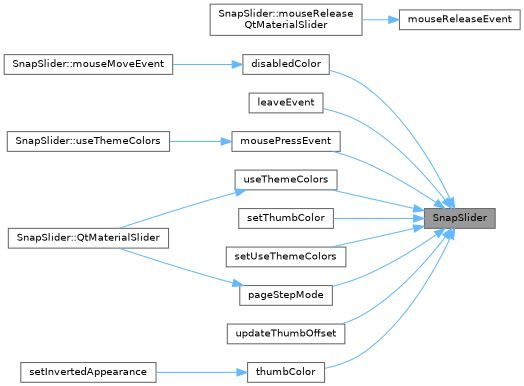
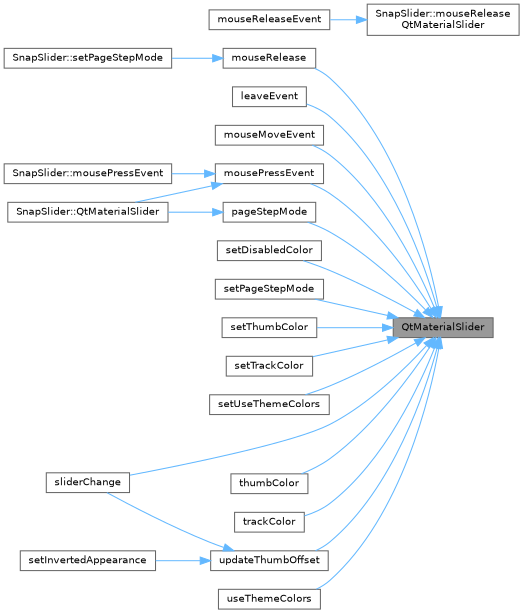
(376, 20) -> (343, 20)
(88, 64) -> (88, 58)
(286, 64) -> (269, 58)
none -> (269, 135)
(88, 141) -> (88, 174)
(177, 210) -> (174, 194)
(460, 218) -> (443, 328)
none -> (269, 251)
none -> (269, 289)
none -> (269, 366)
(196, 372) -> (178, 561)
none -> (88, 483)
none -> (269, 522)
